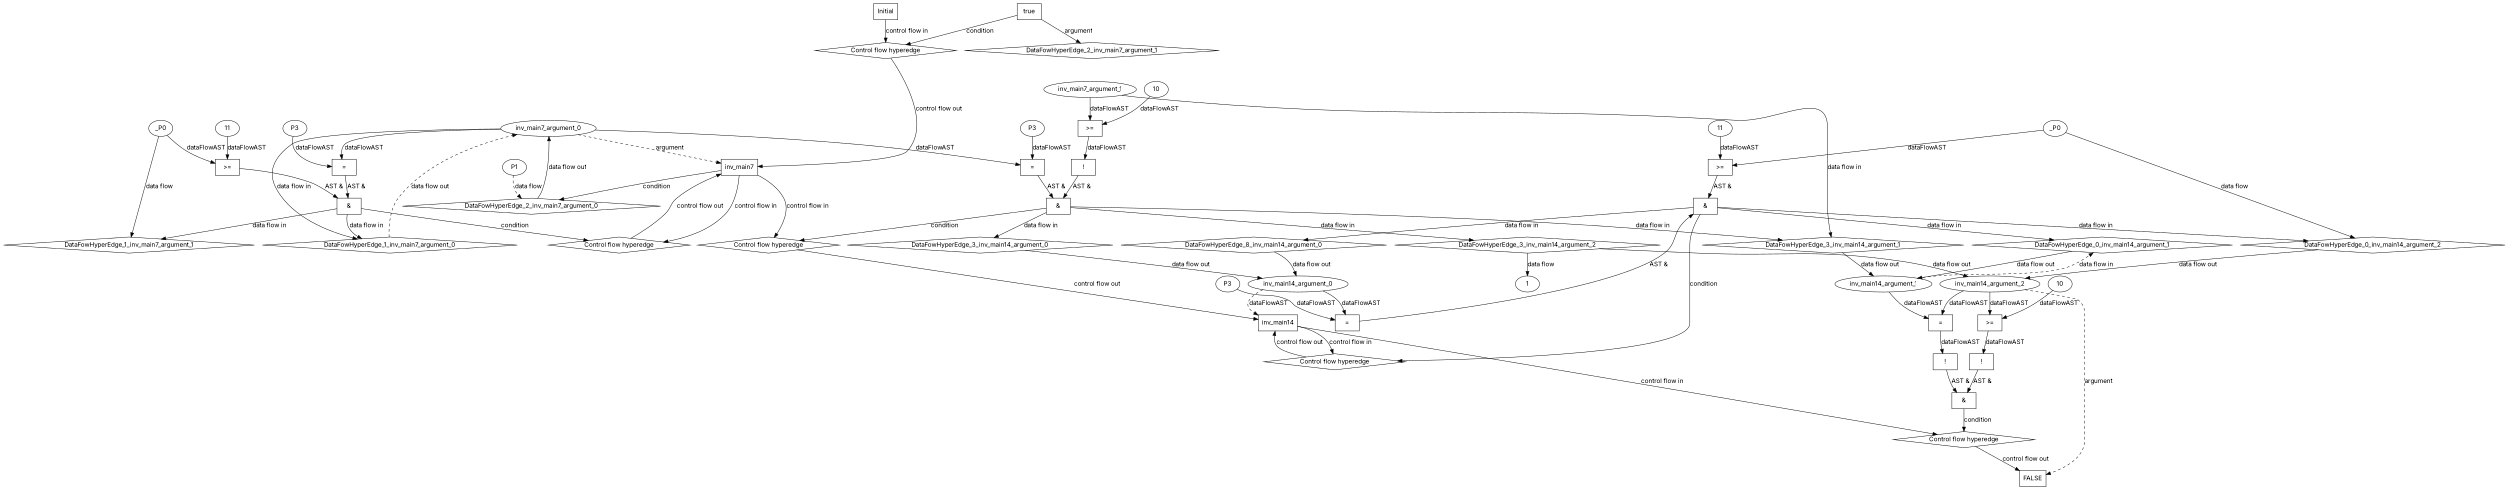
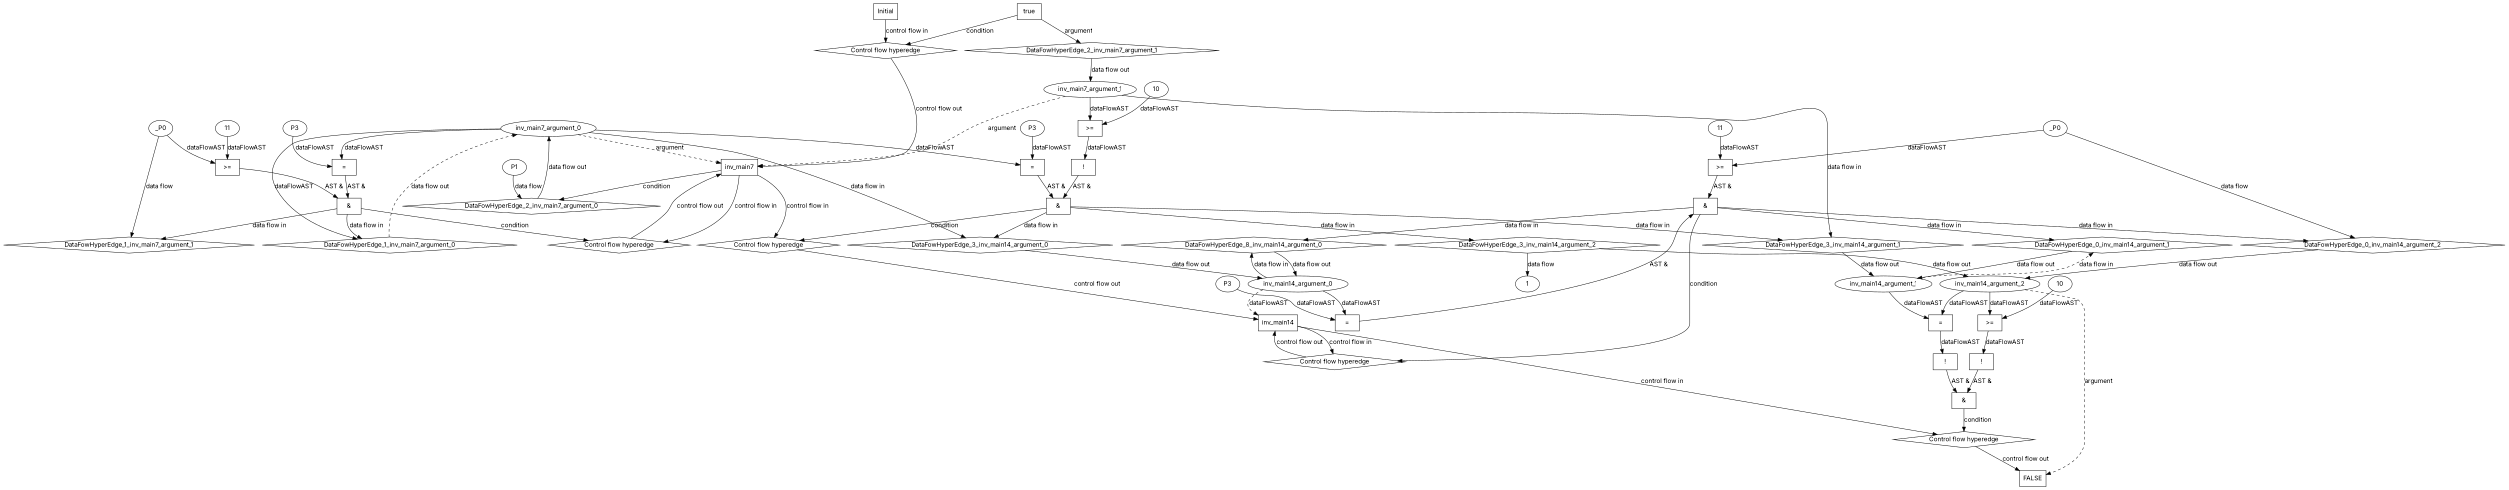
none -> (1091, 68)
none -> (911, 153)
none -> (771, 162)
(514, 186) -> (514, 186)
(294, 187) -> (294, 187)
none -> (1256, 270)
